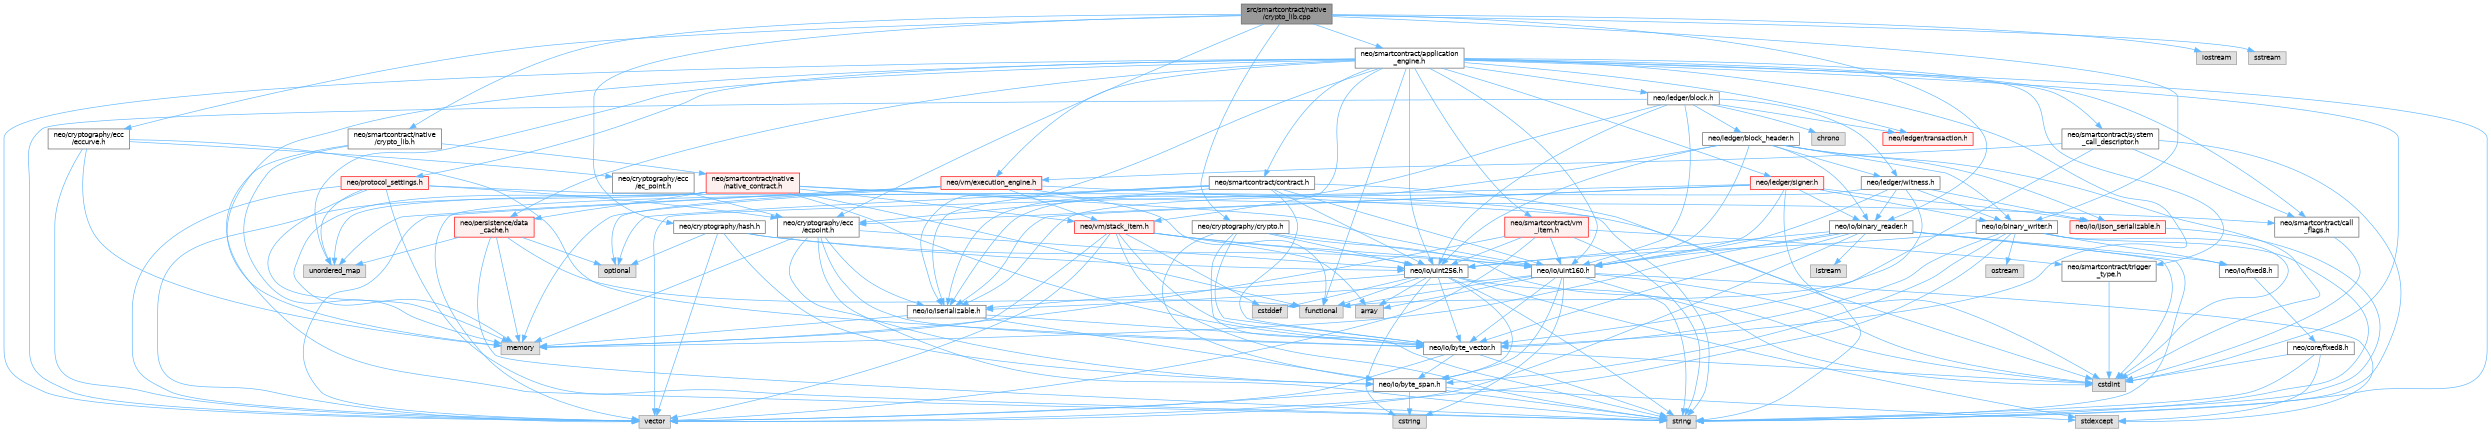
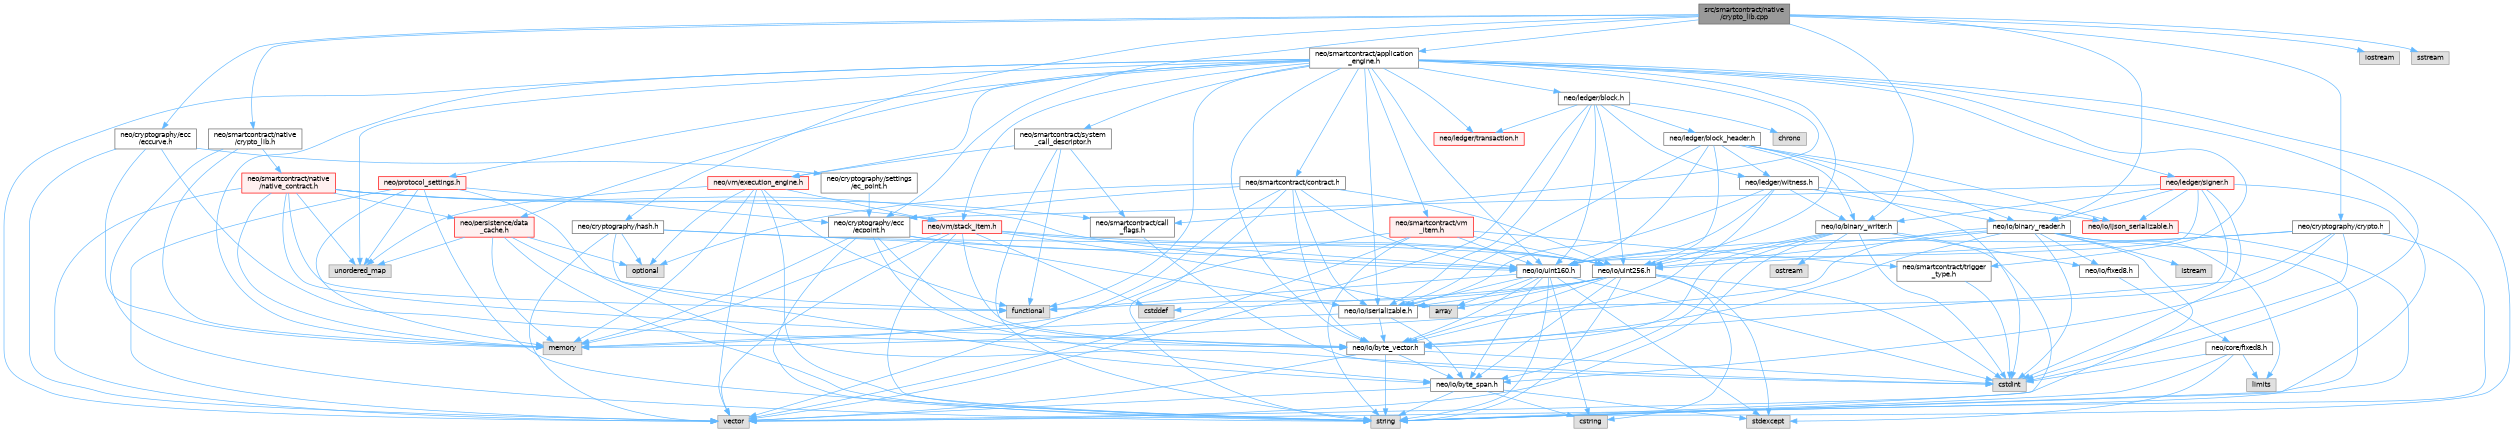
(653, 183) -> (869, 183)
none -> (2261, 385)
